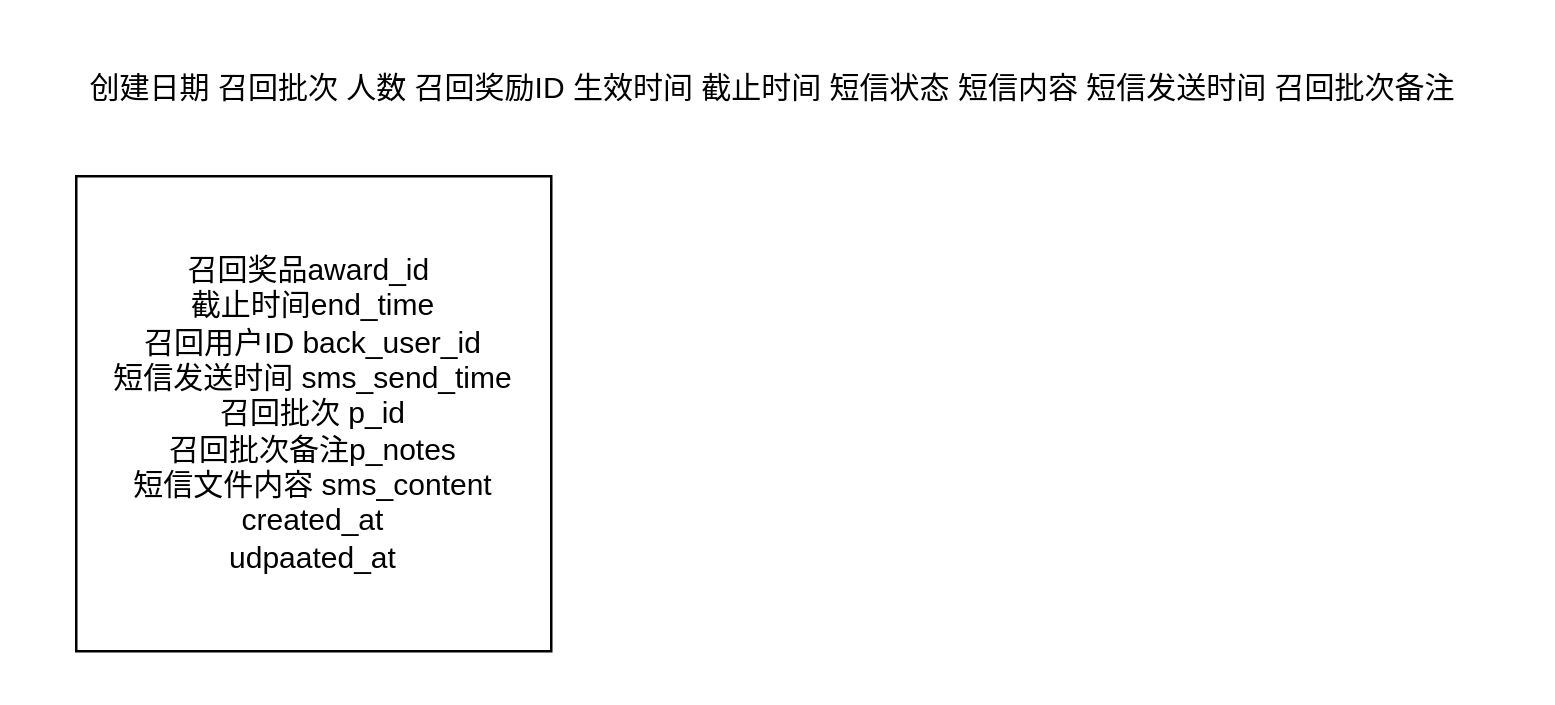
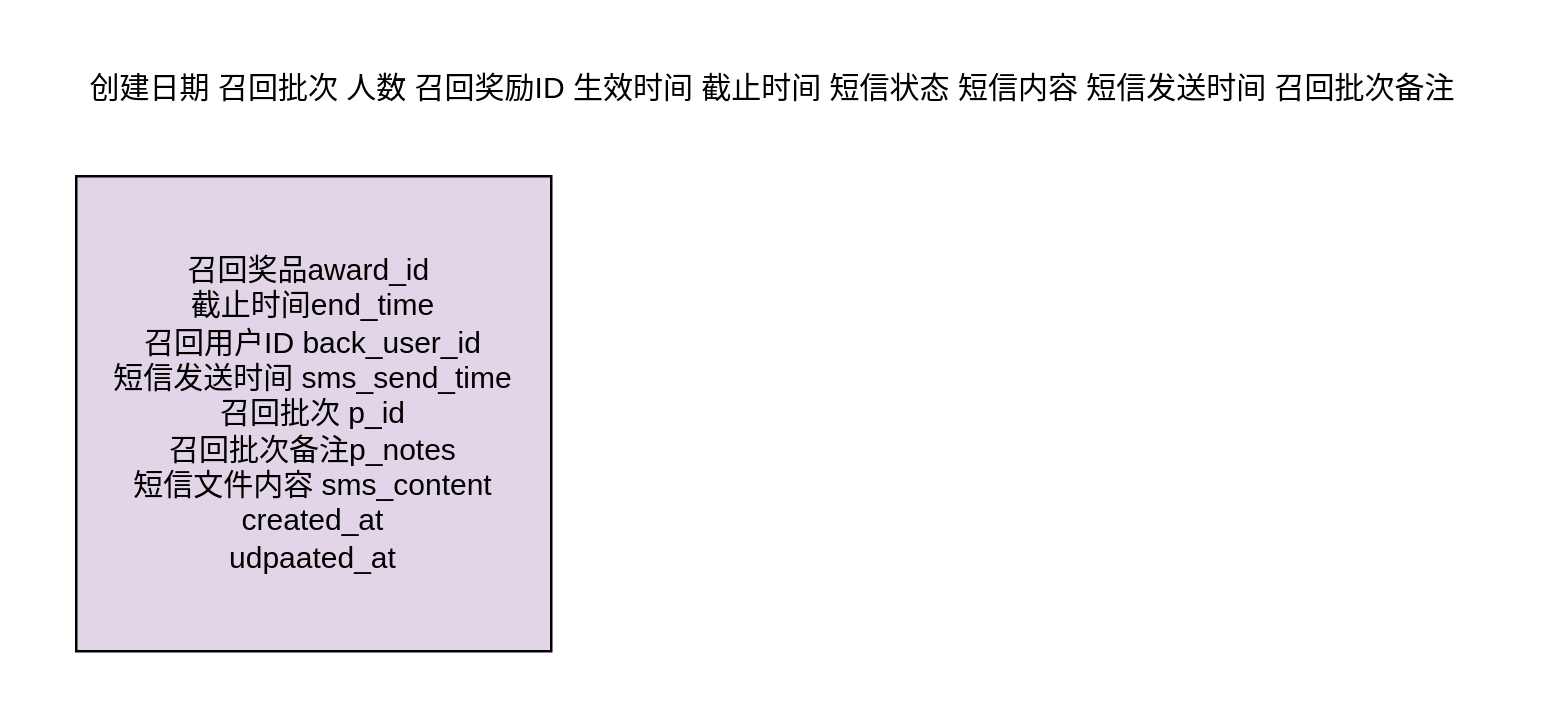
(314, 414) -> (314, 414)
